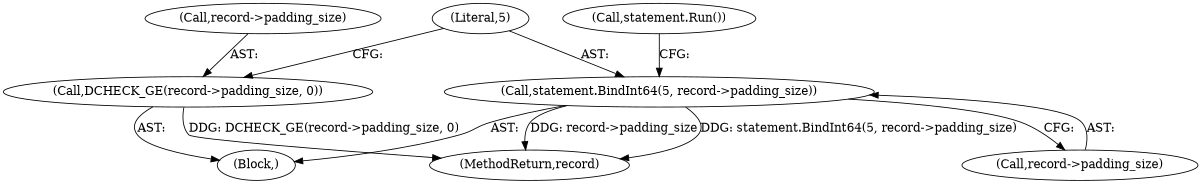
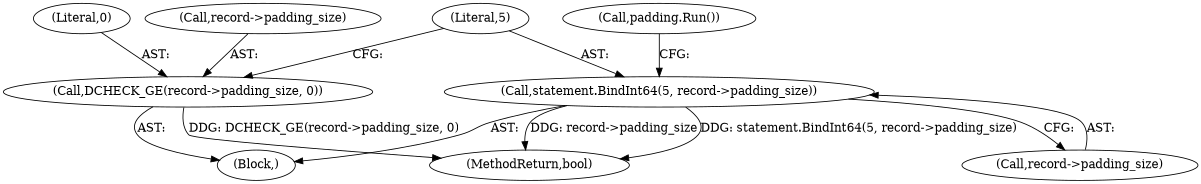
none -> (82, 19)
(659, 19) -> (659, 19)
(529, 165) -> (529, 165)
